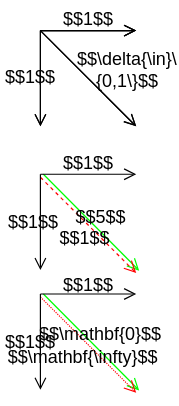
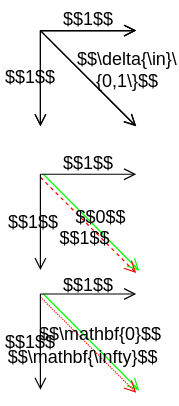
(101, 217) -> (101, 217)
